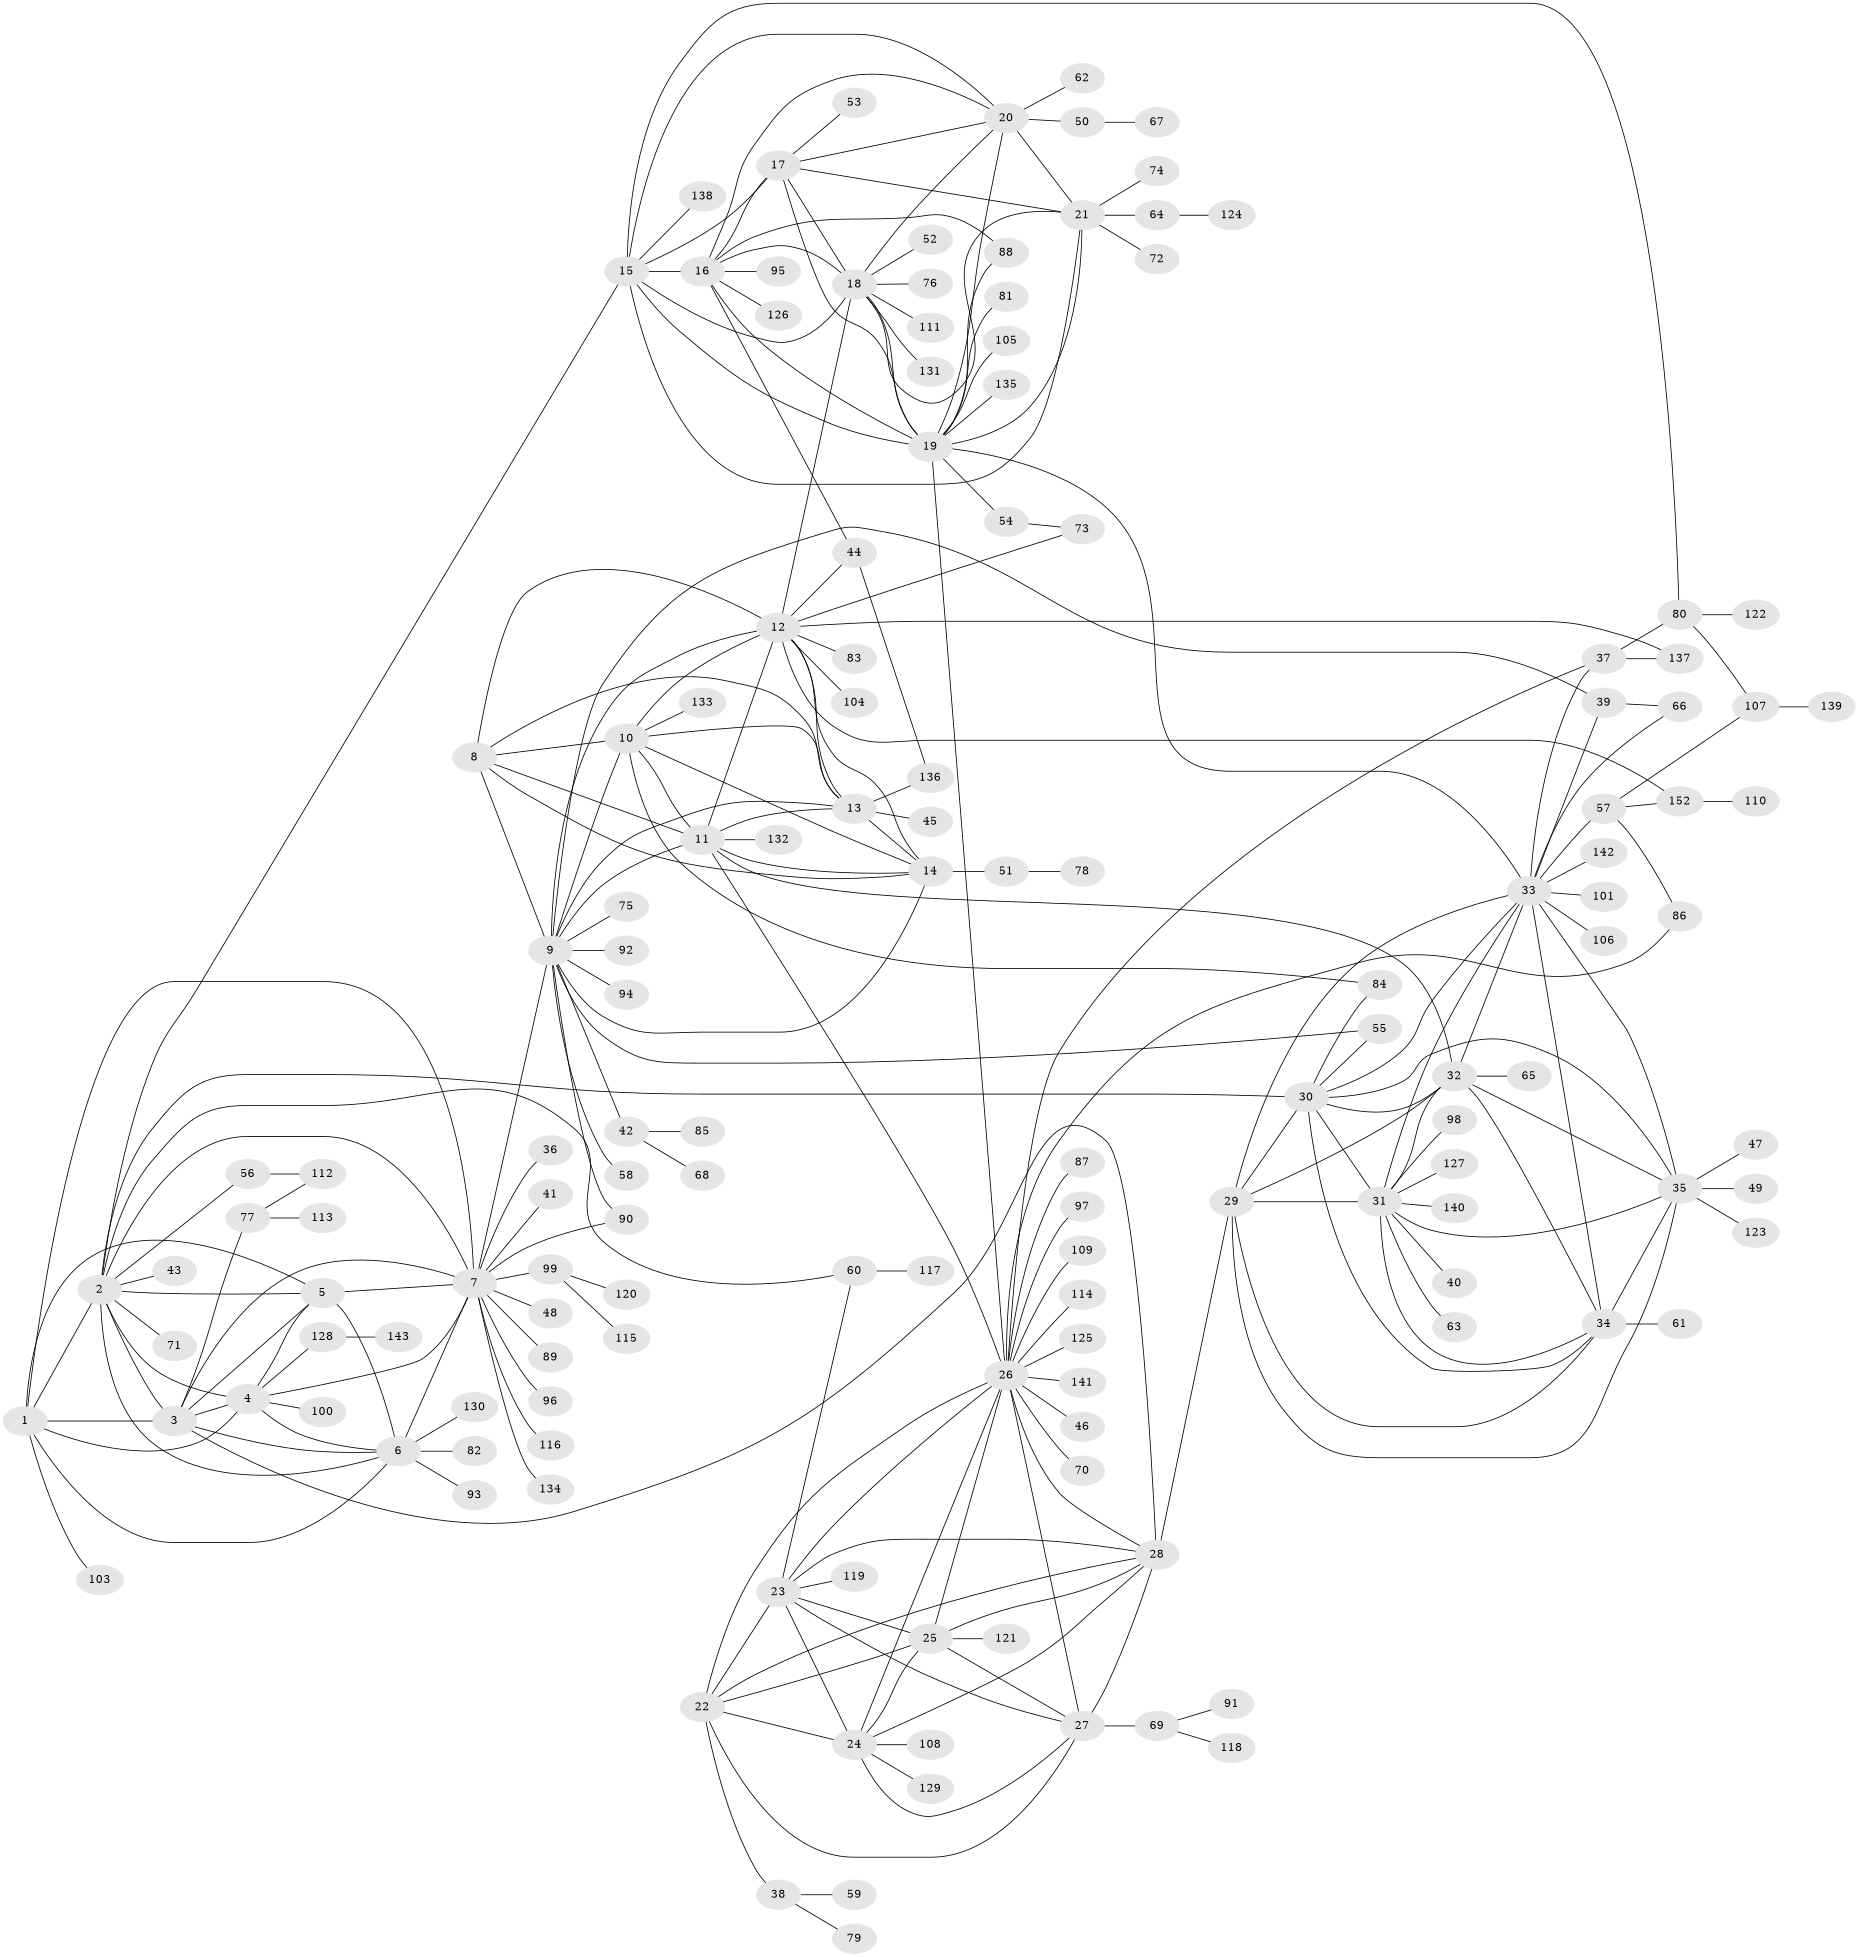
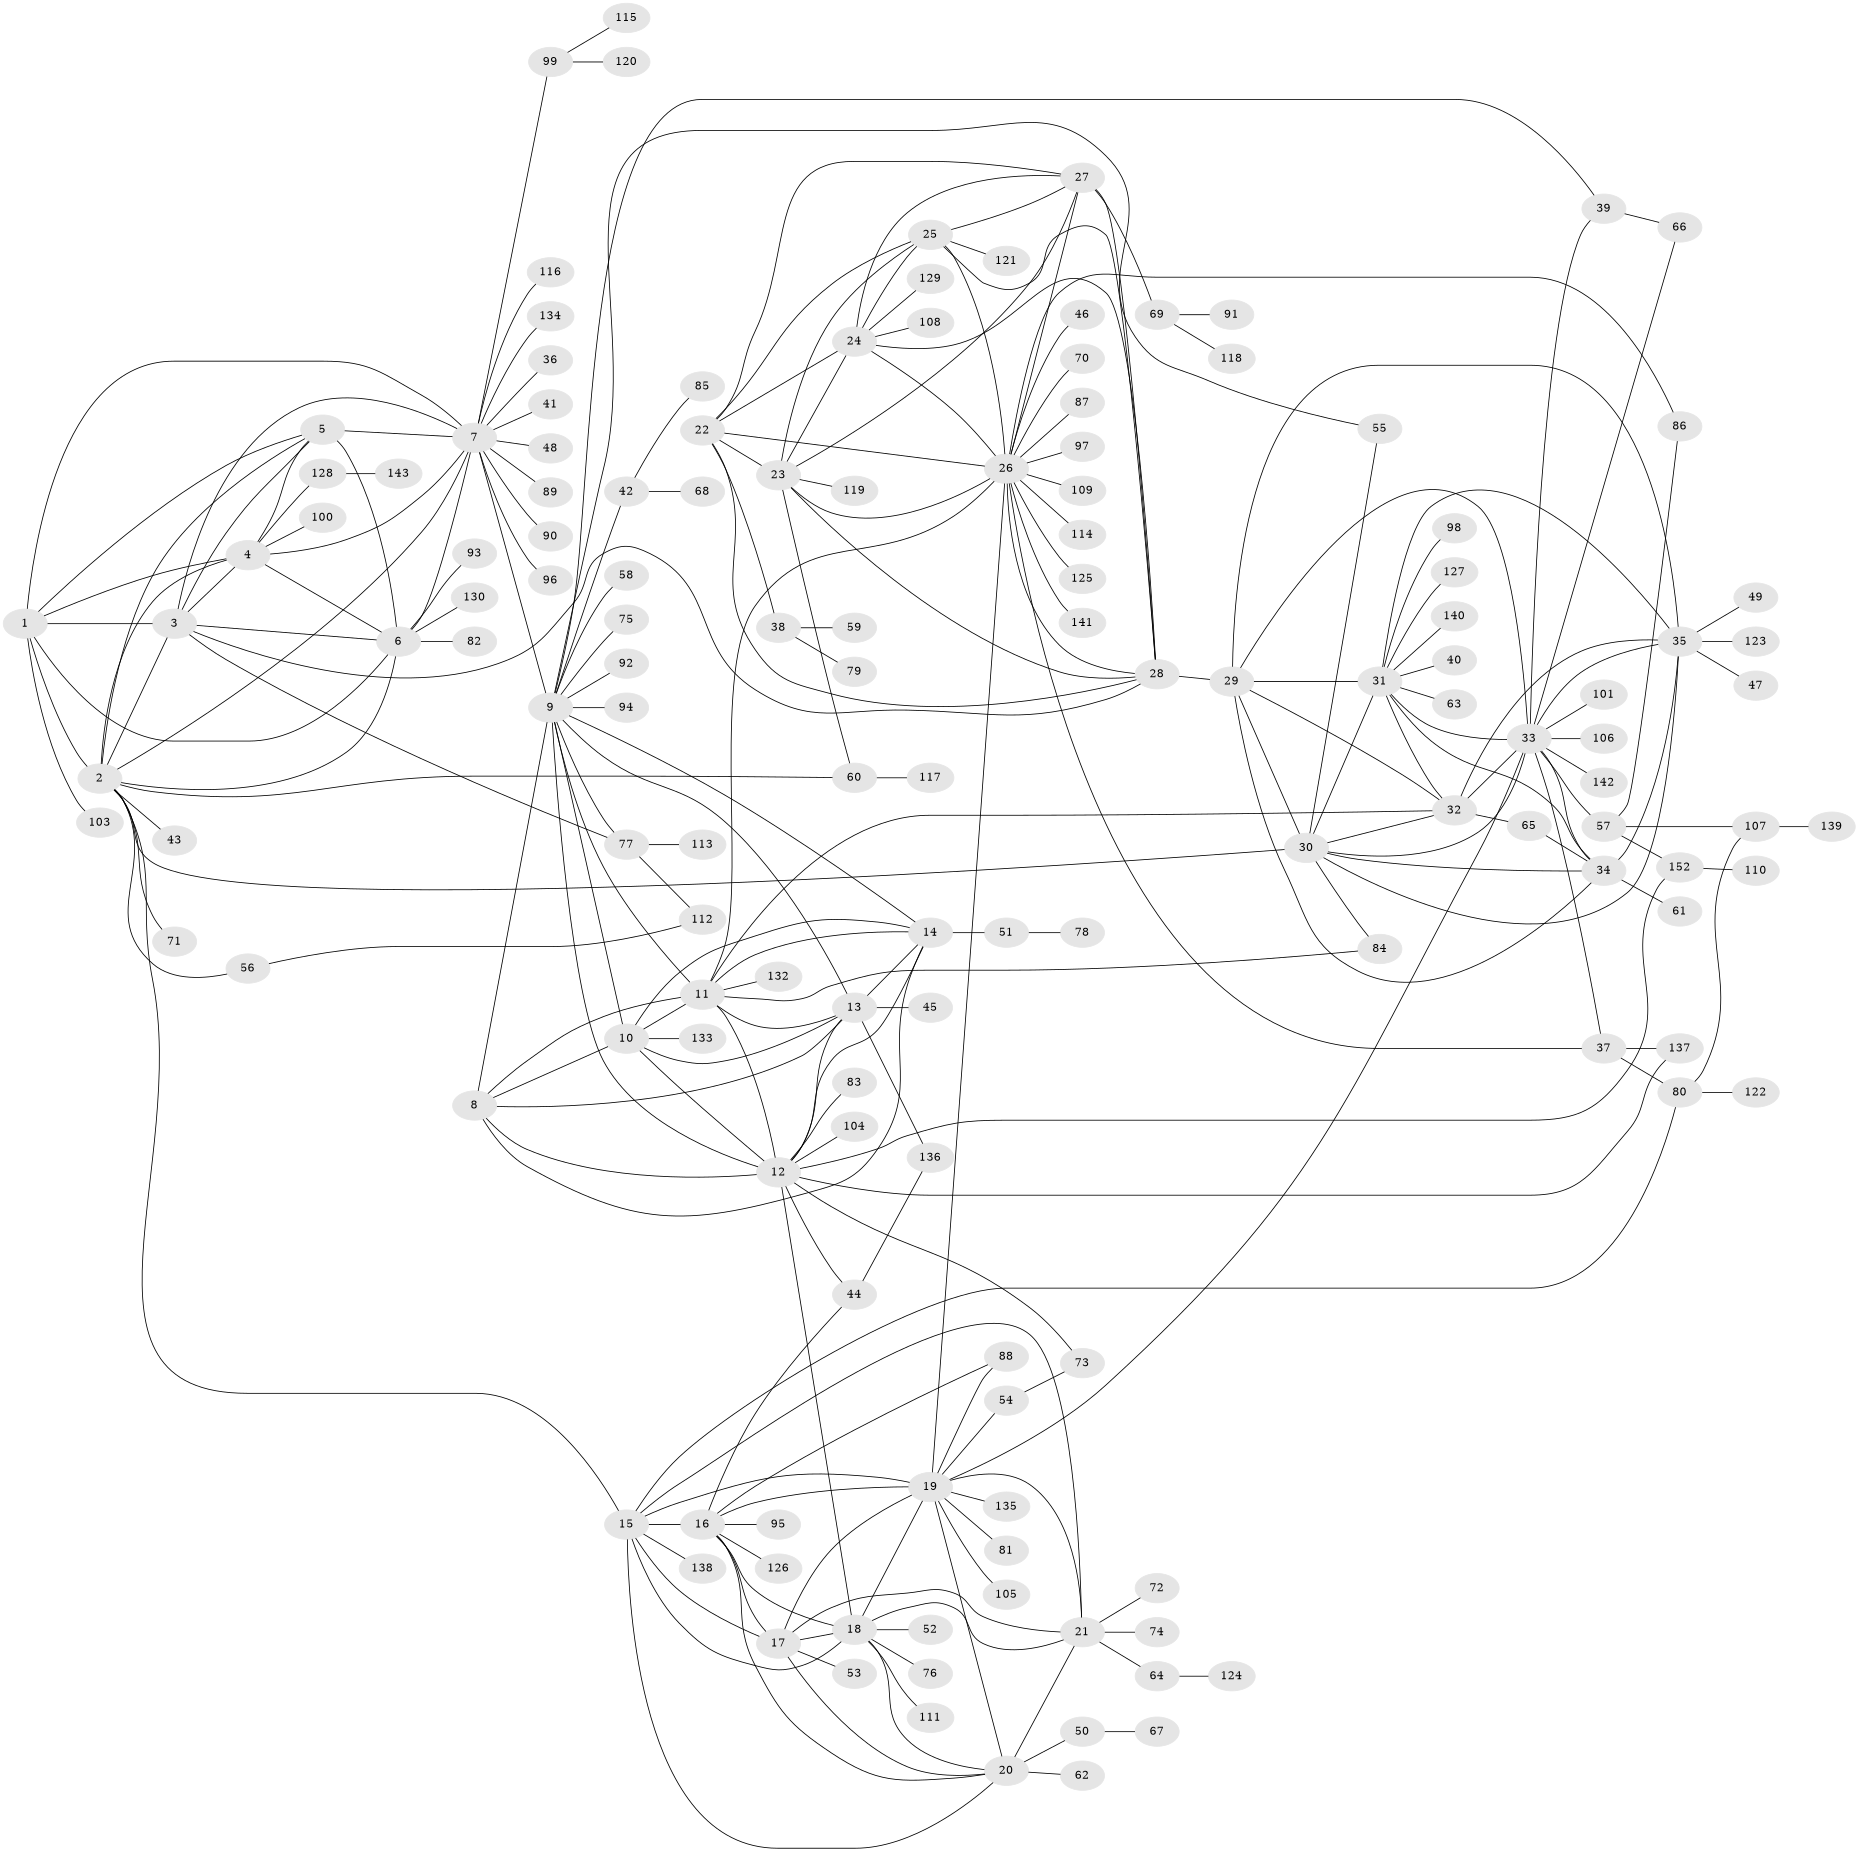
(931, 372) -> none
(946, 966) -> (1039, 970)
(577, 1108) -> (583, 782)
(1536, 1196) -> (1568, 849)
